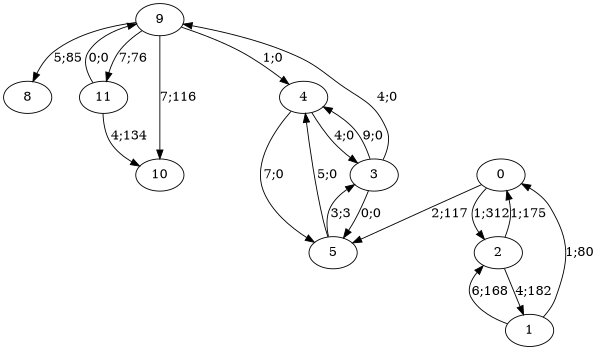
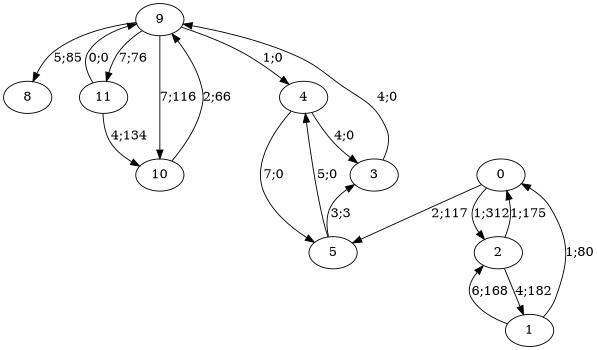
none -> (203, 102)
(356, 131) -> none
(360, 211) -> none
